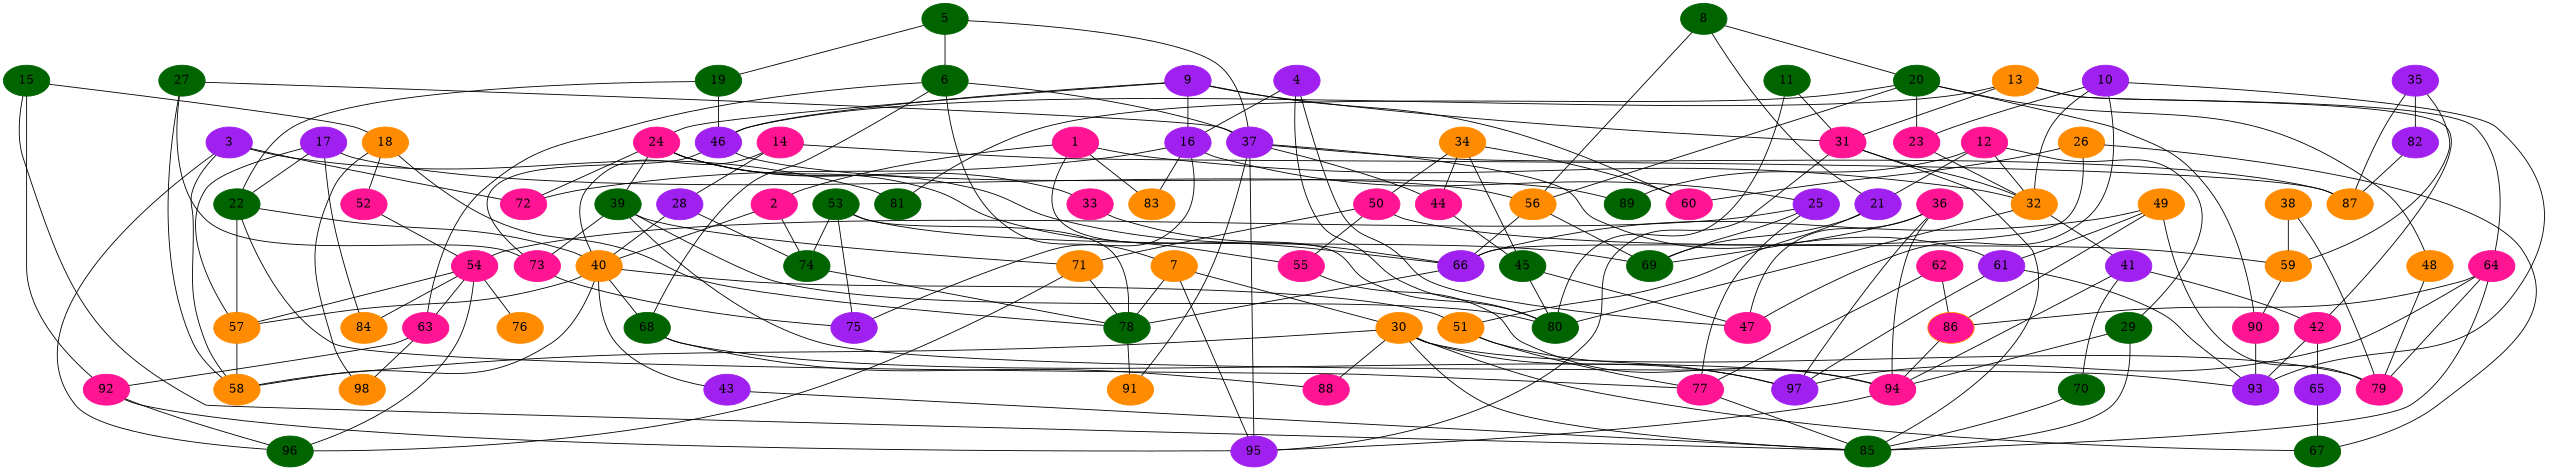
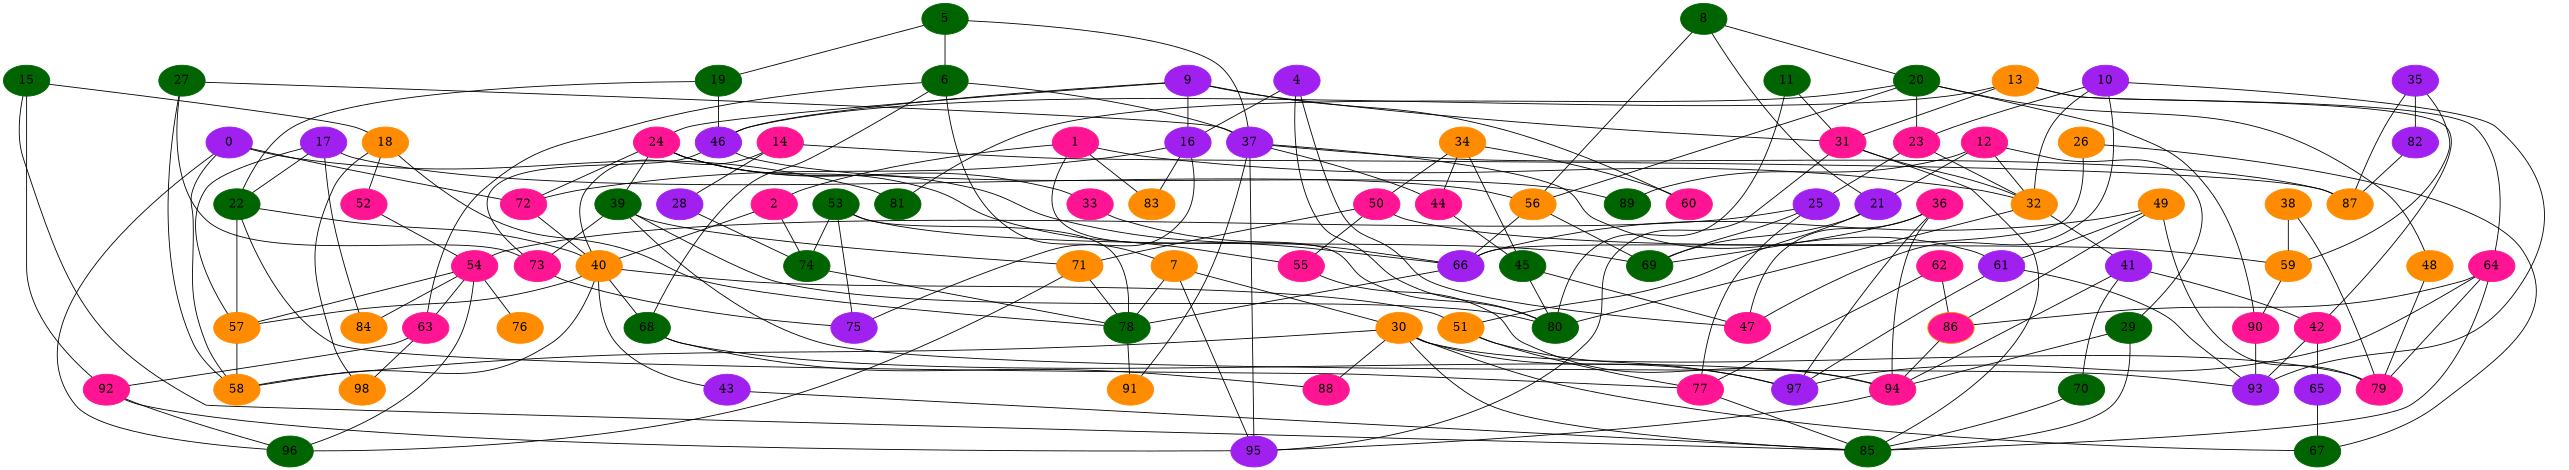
(229, 142) -> (229, 142)
(1895, 175) -> none
(1573, 182) -> (1853, 181)
(637, 237) -> (557, 232)
